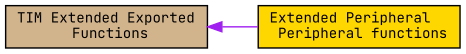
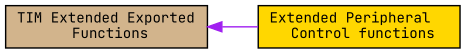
(359, 27) -> (359, 27)
